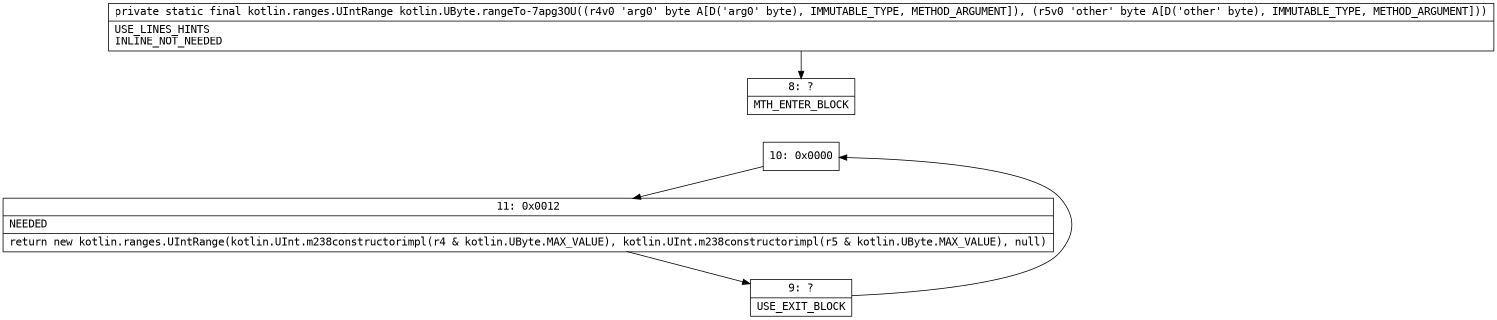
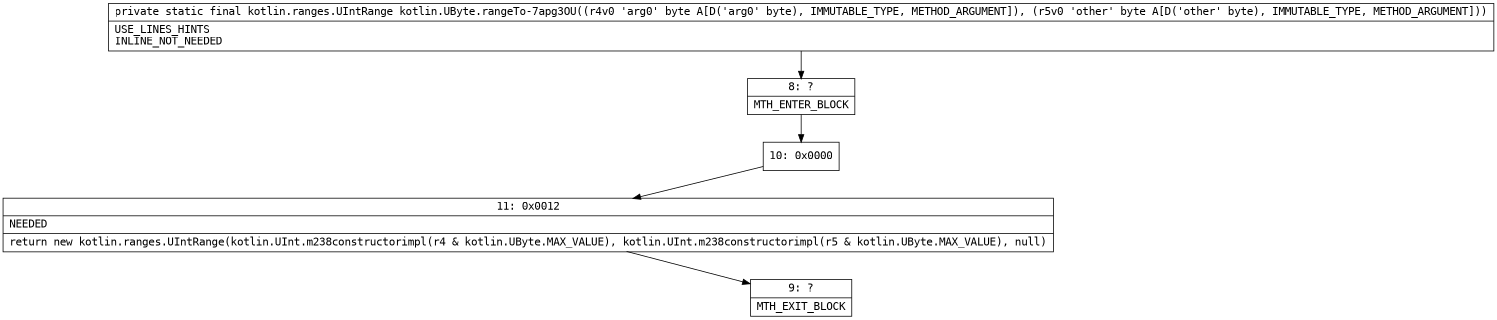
(1072, 223) -> (801, 124)
(801, 307) -> (801, 307)
